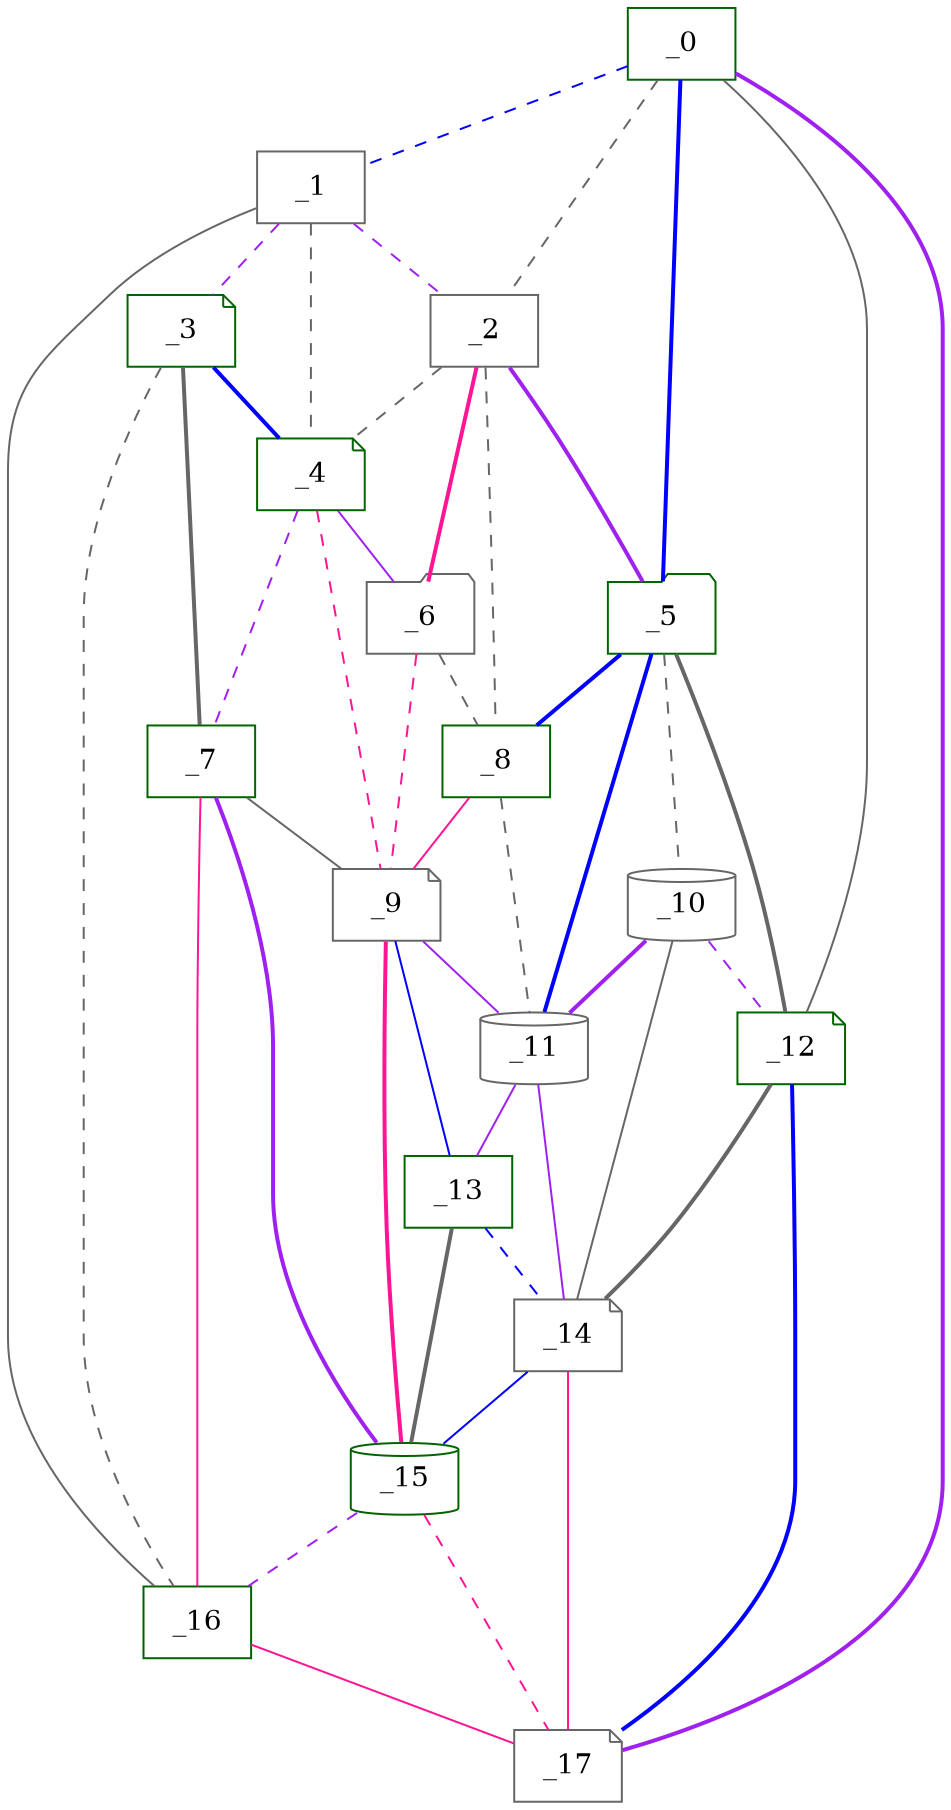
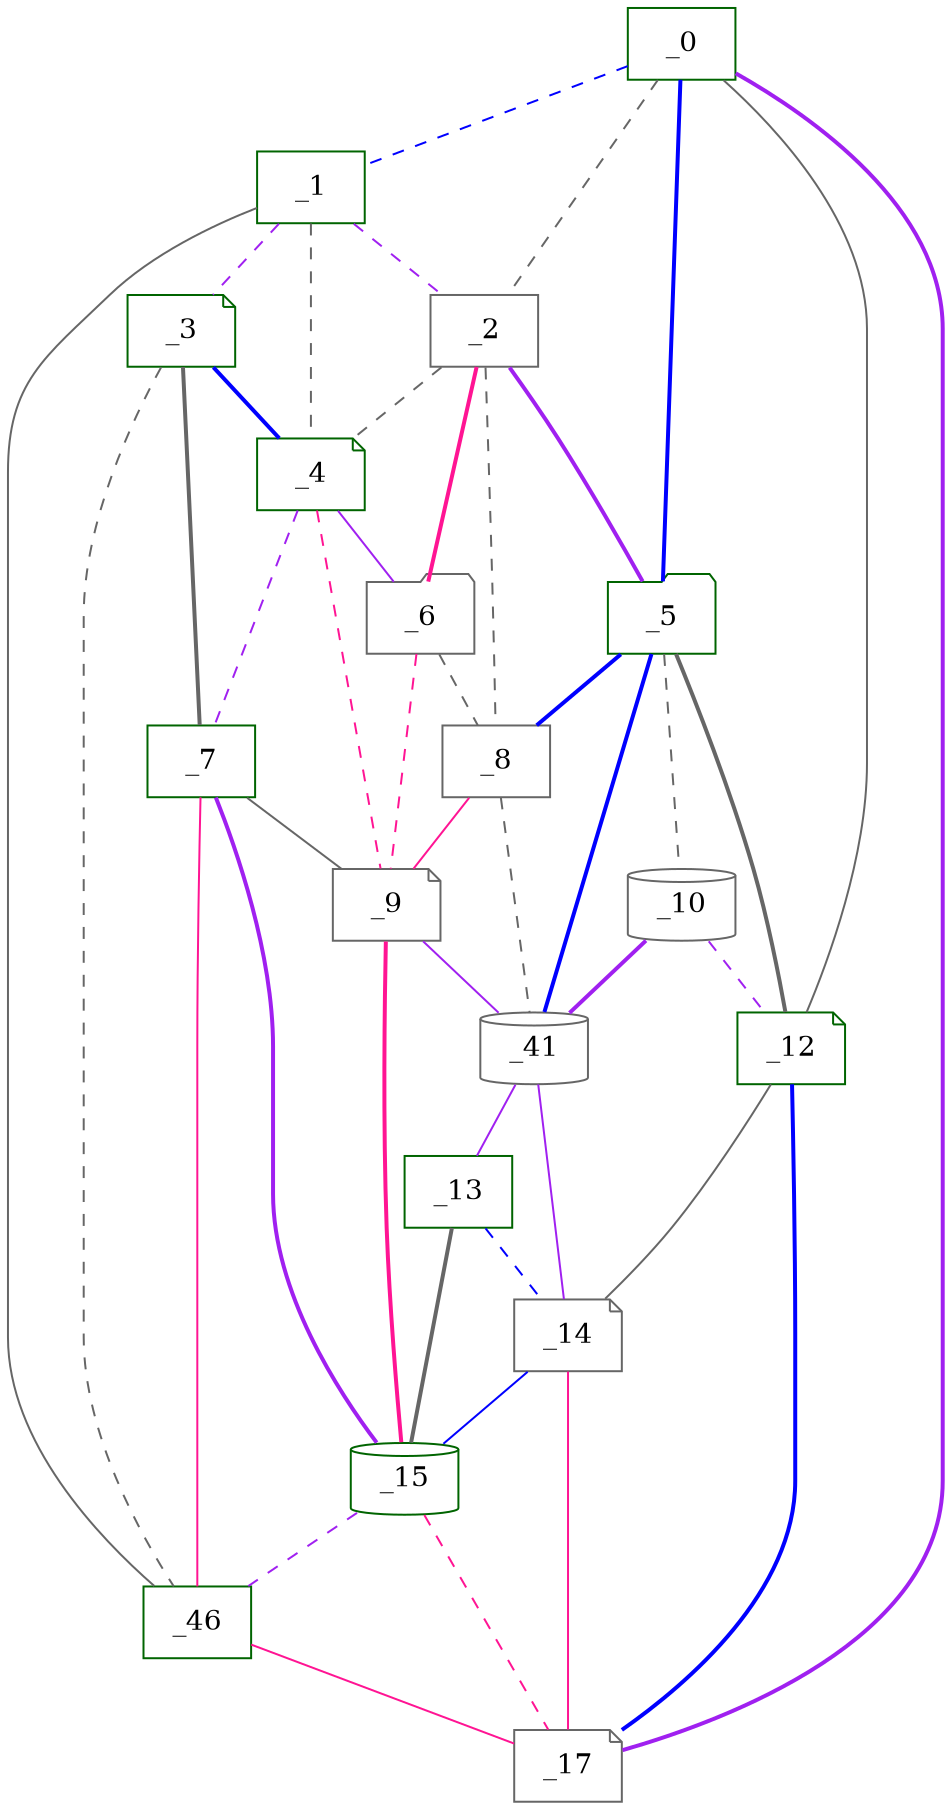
(311, 187) -> (311, 187)
(496, 761) -> (496, 761)
(423, 1048) -> none
(534, 1048) -> (534, 1048)
(625, 1120) -> none
(695, 1197) -> (695, 1197)
(197, 1622) -> (197, 1622)
